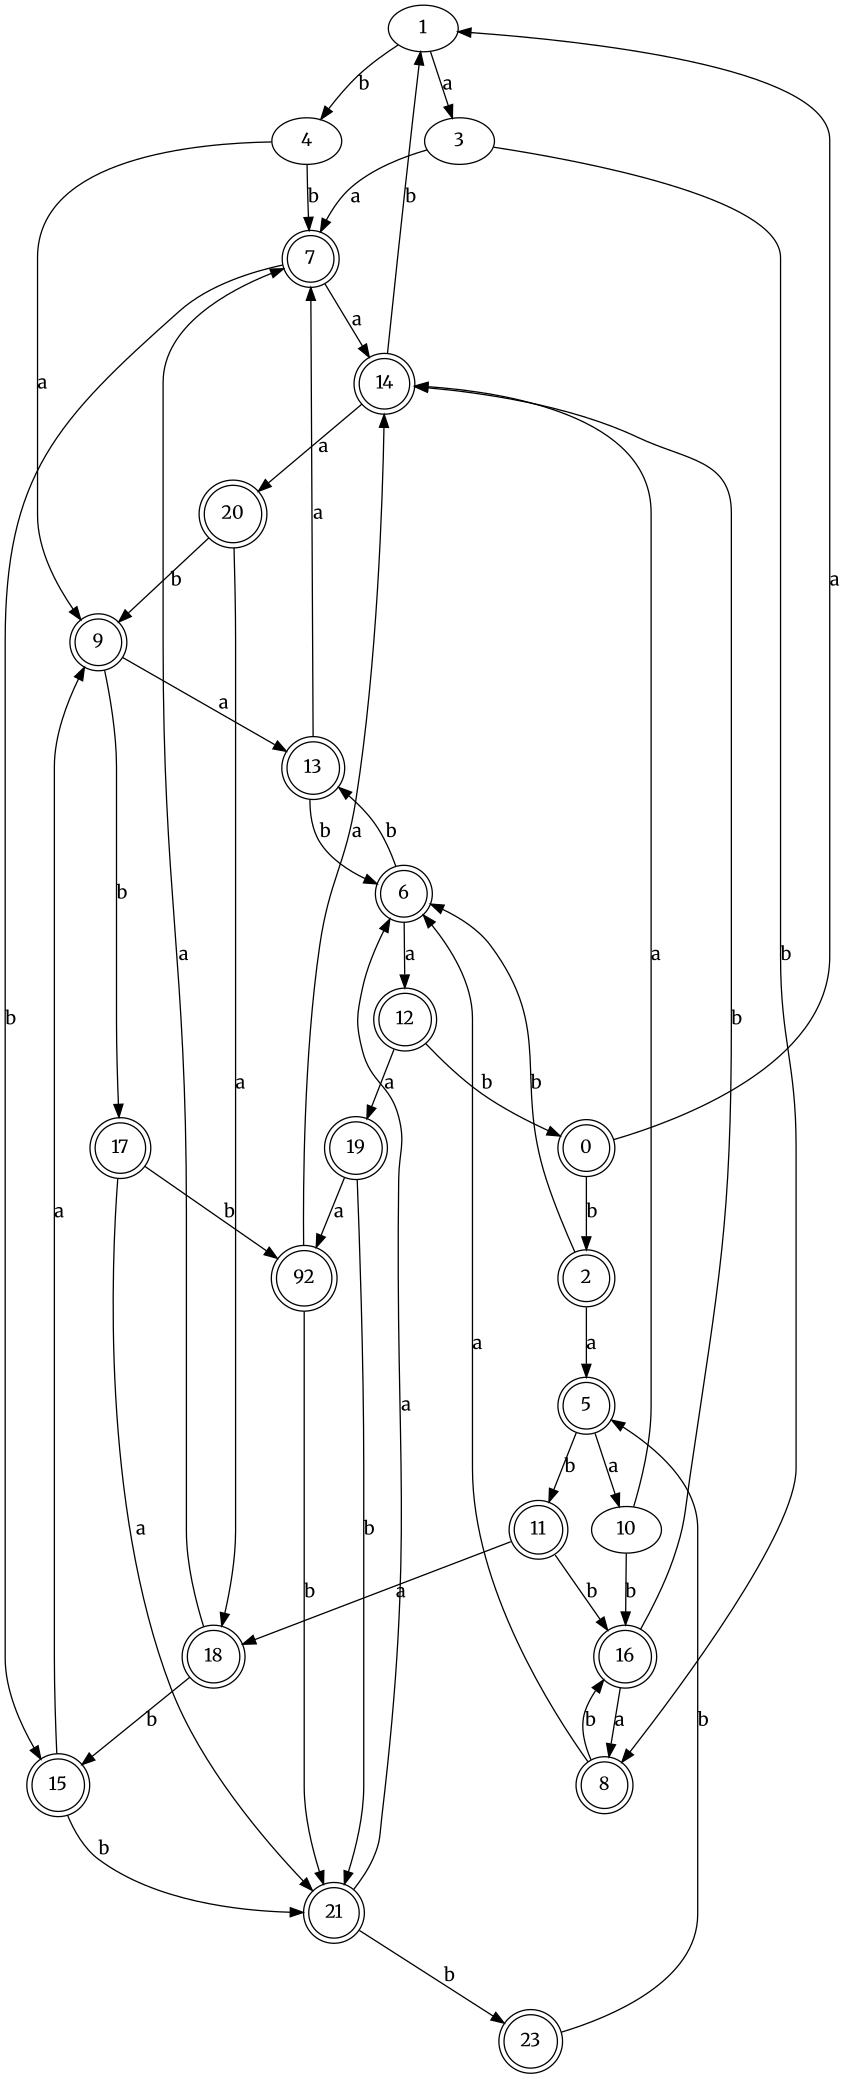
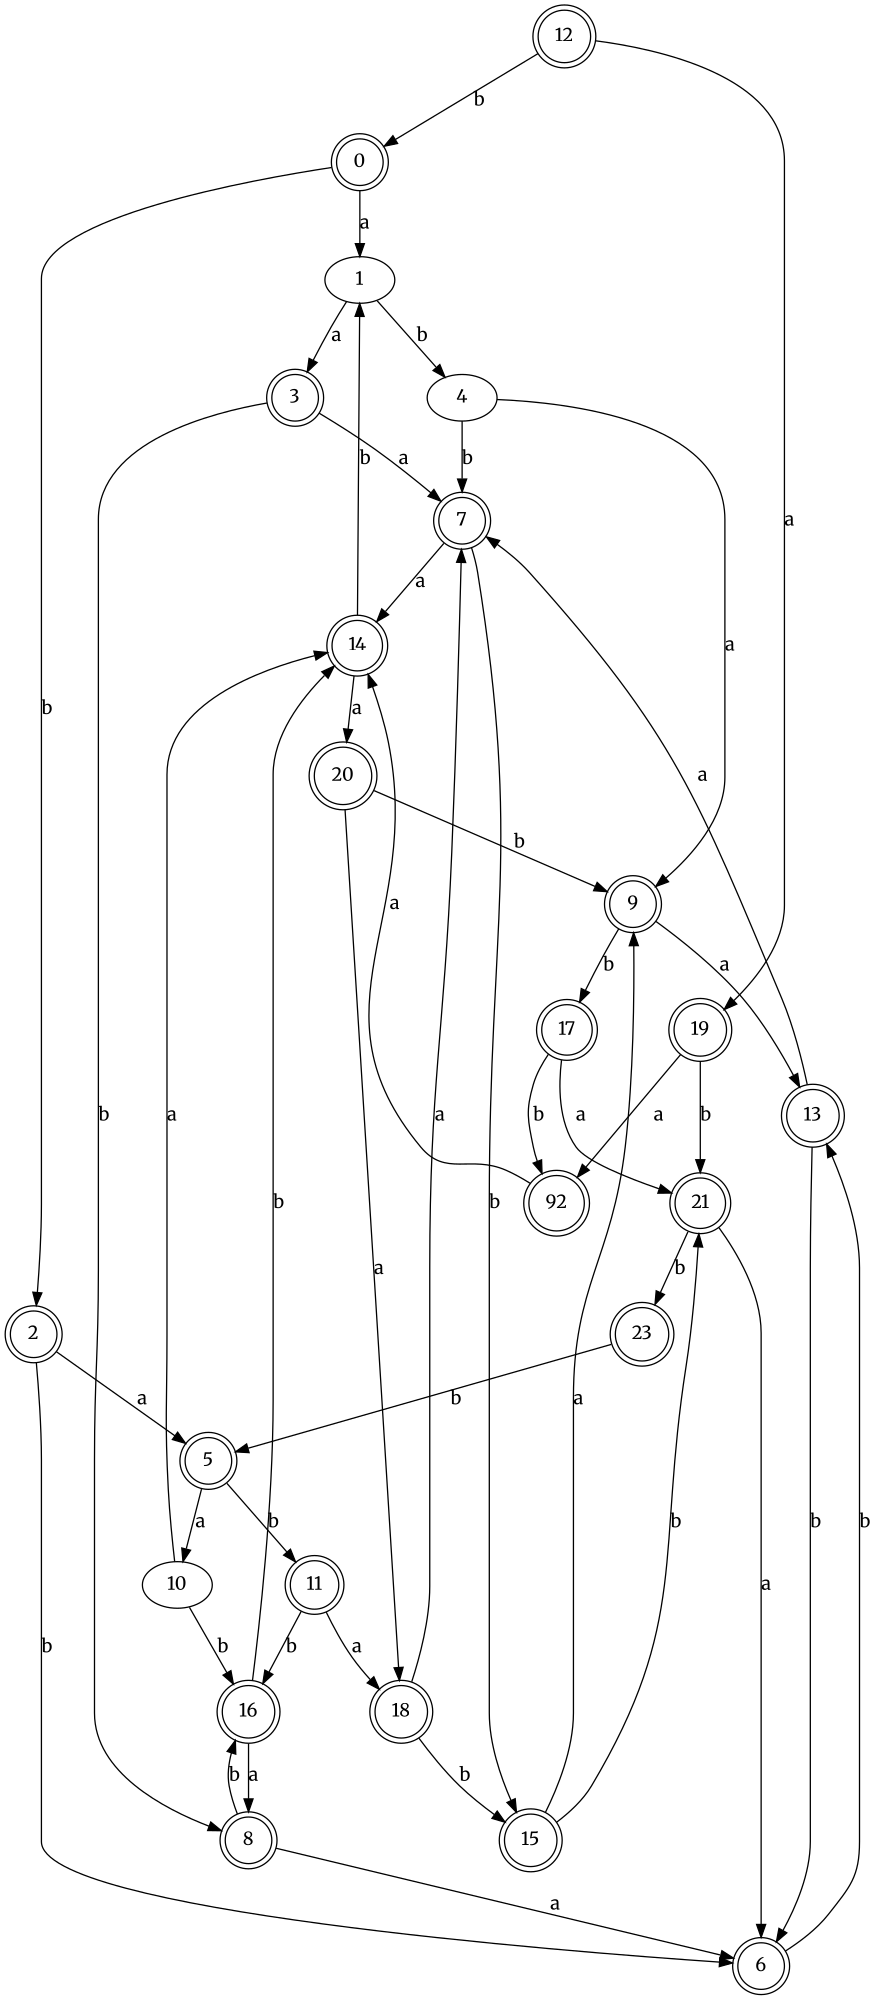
(460, 141) -> (295, 398)
(404, 949) -> none
(304, 1593) -> none
